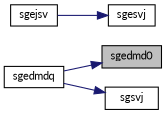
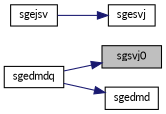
(132, 57) -> (132, 57)
(132, 98) -> (132, 98)
